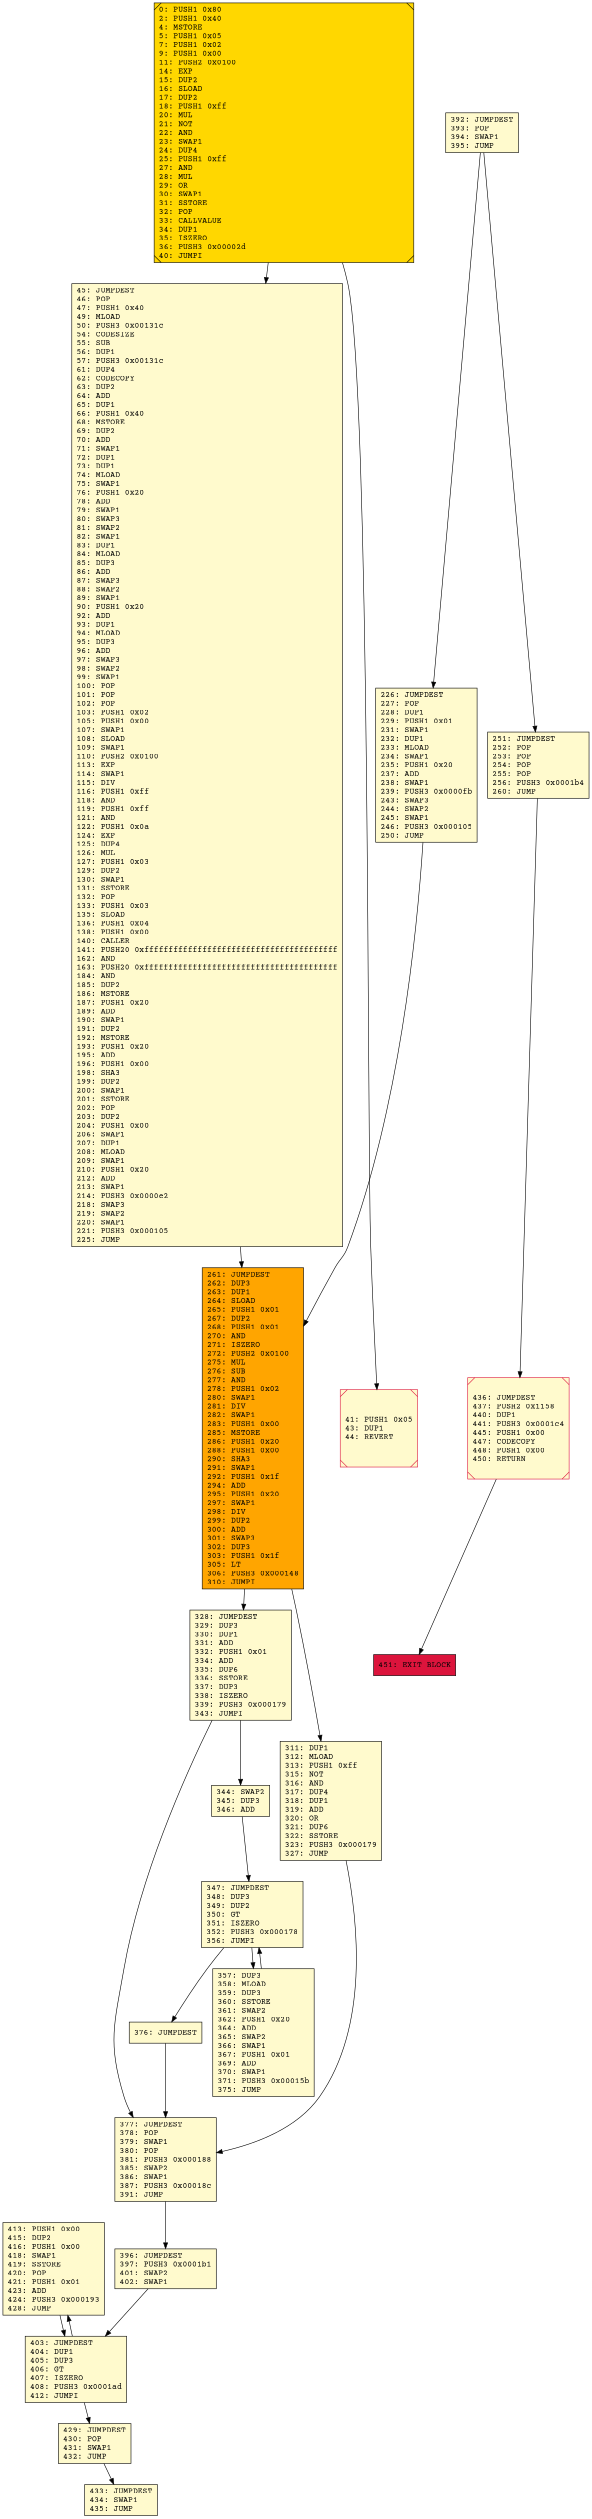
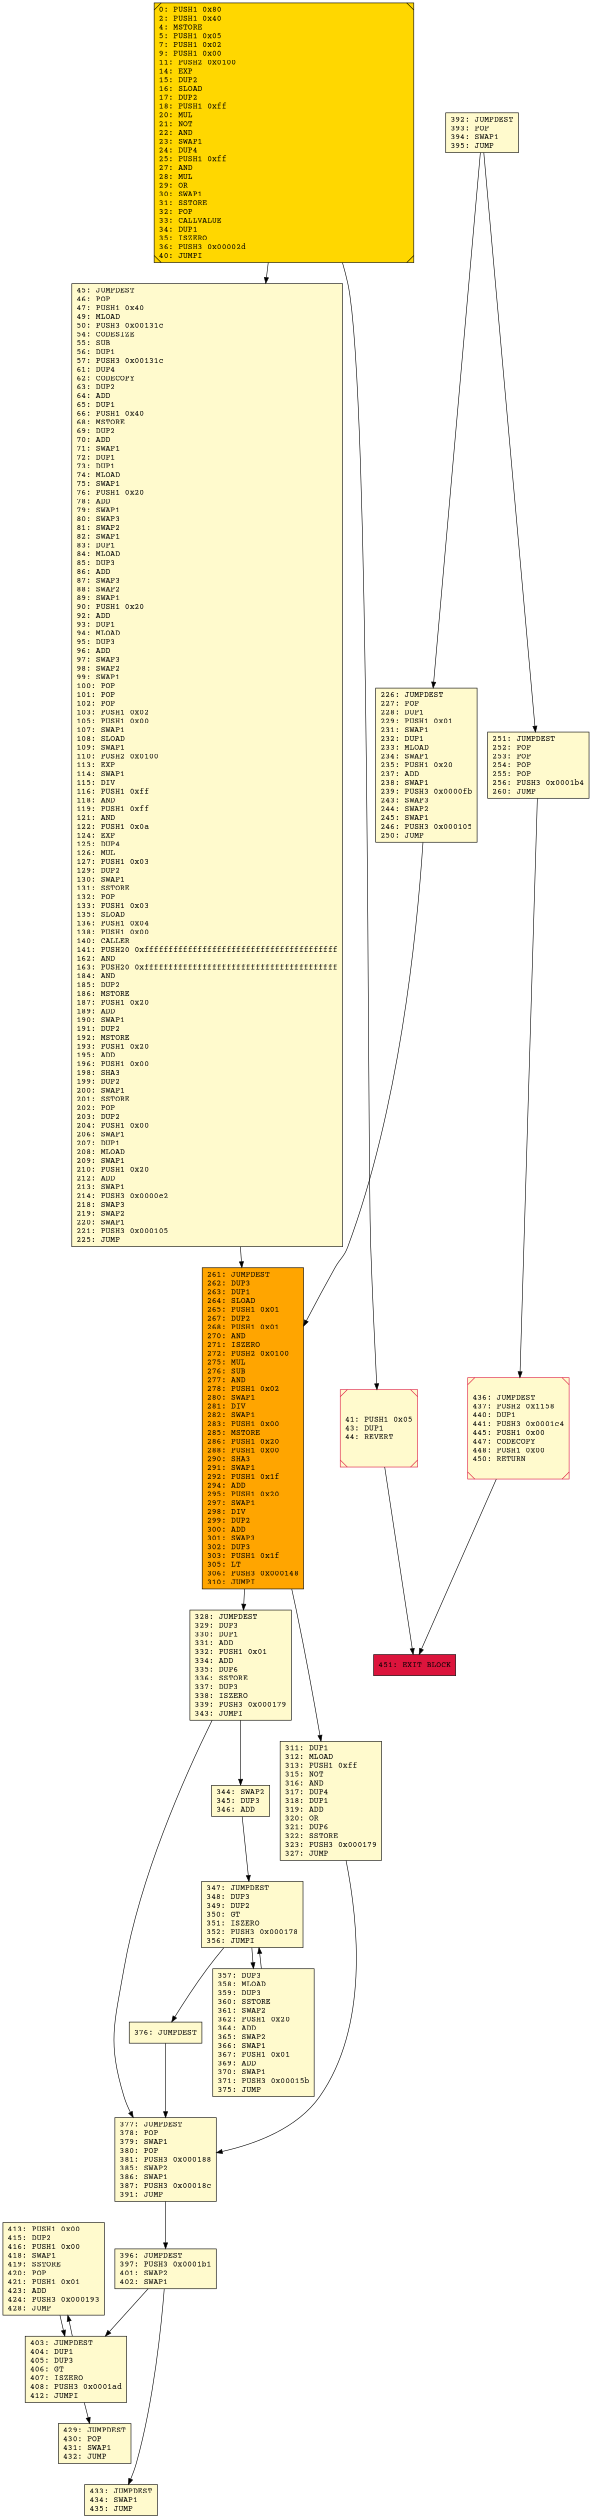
none -> (398, 1558)
(108, 2471) -> (153, 2385)
